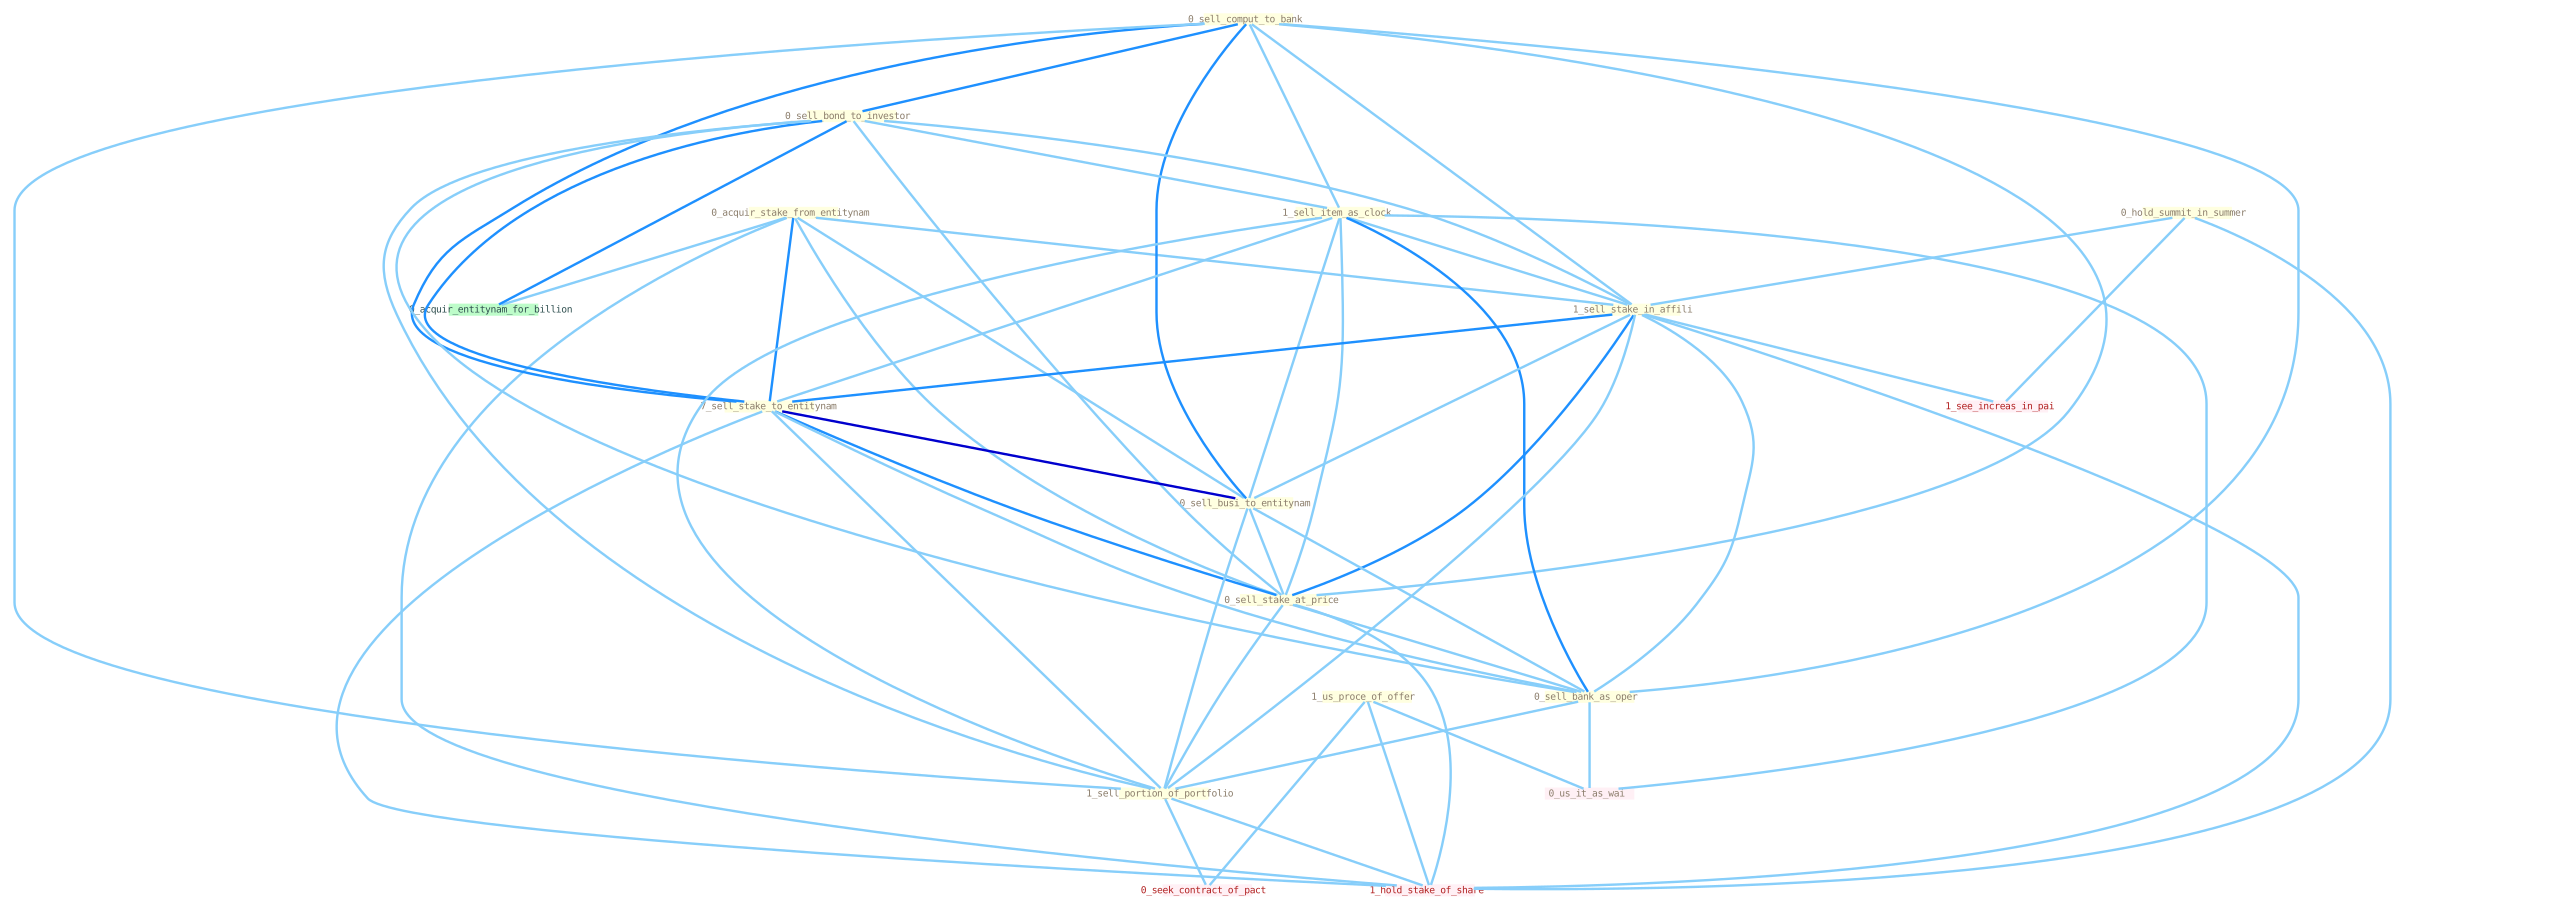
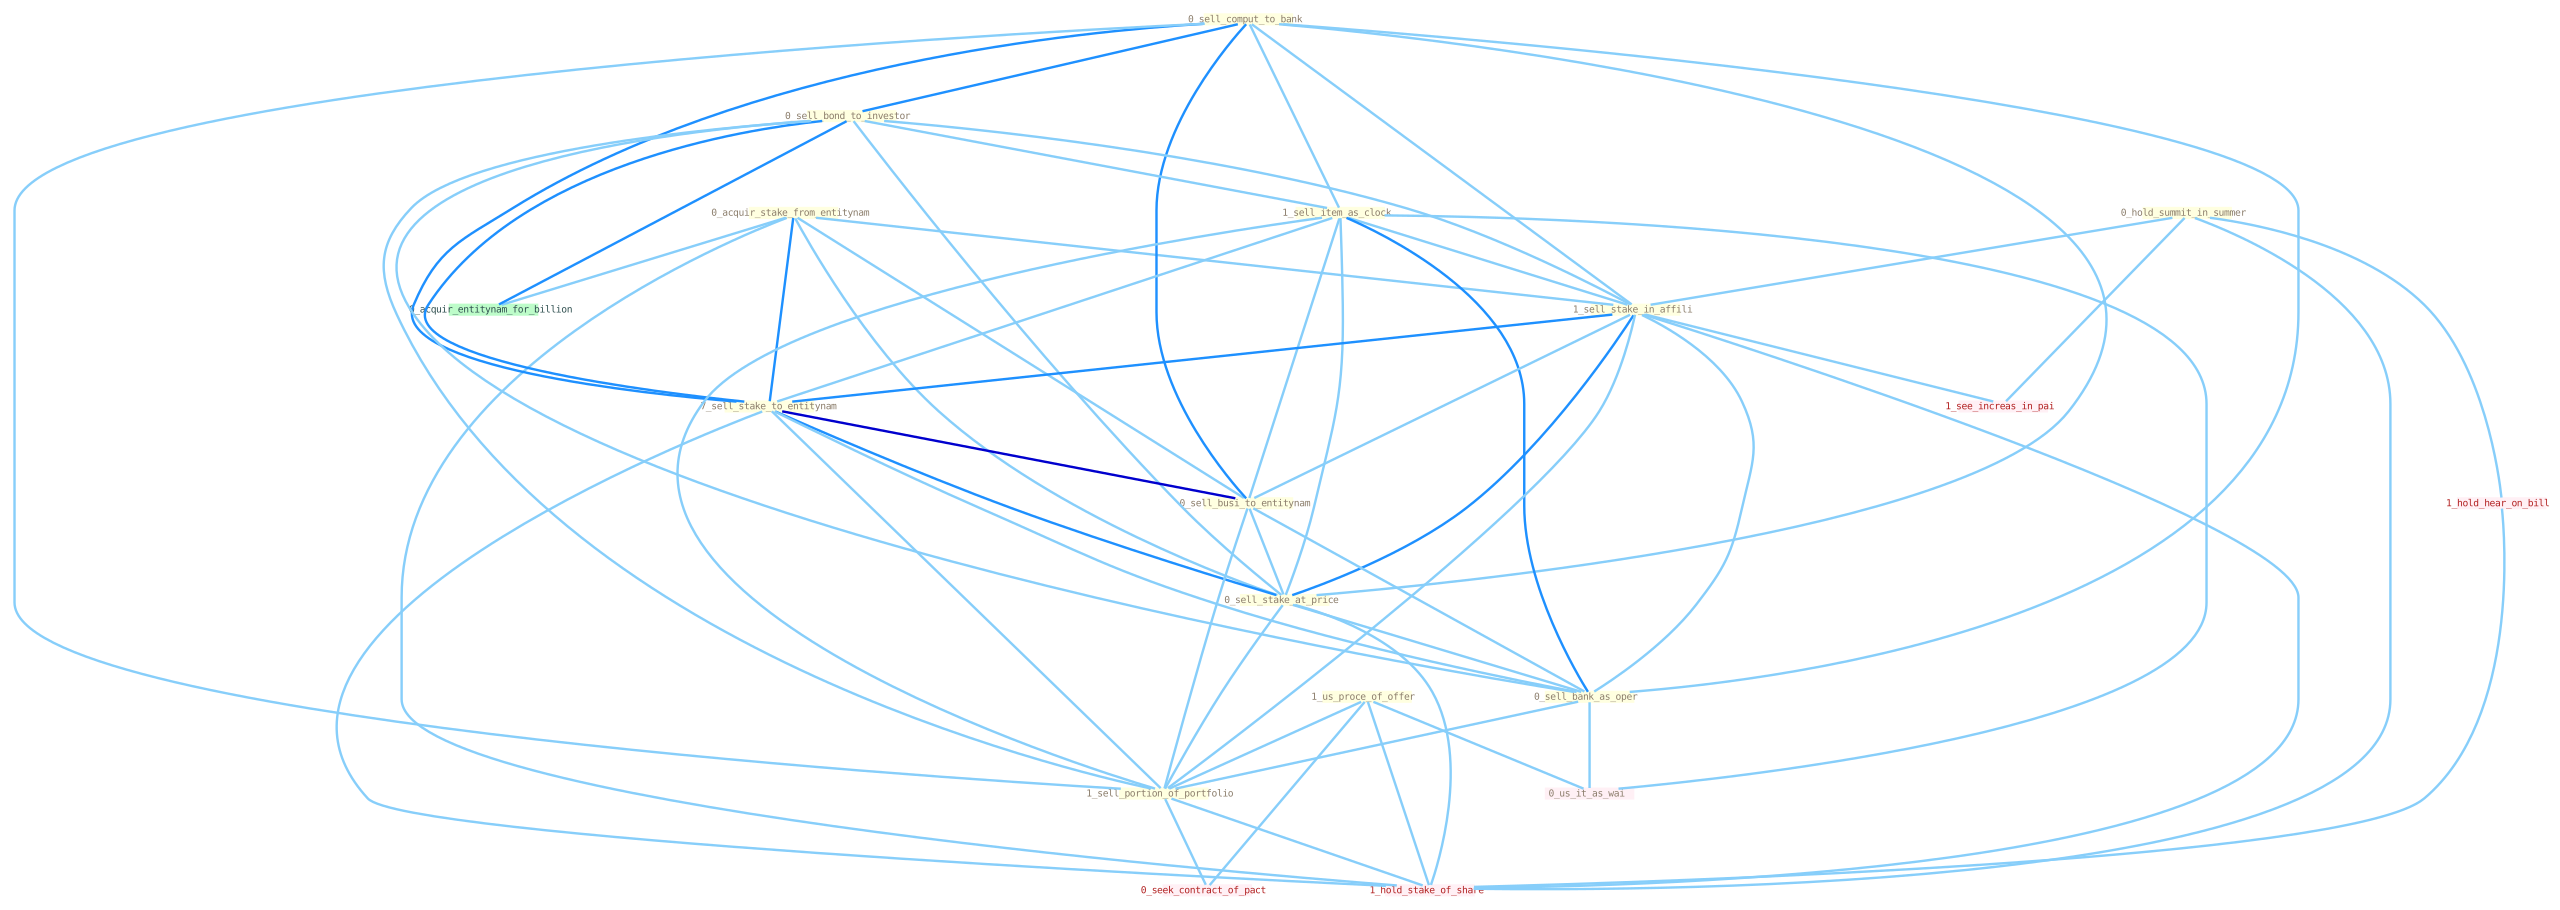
none -> (2502, 503)
none -> (1265, 745)
